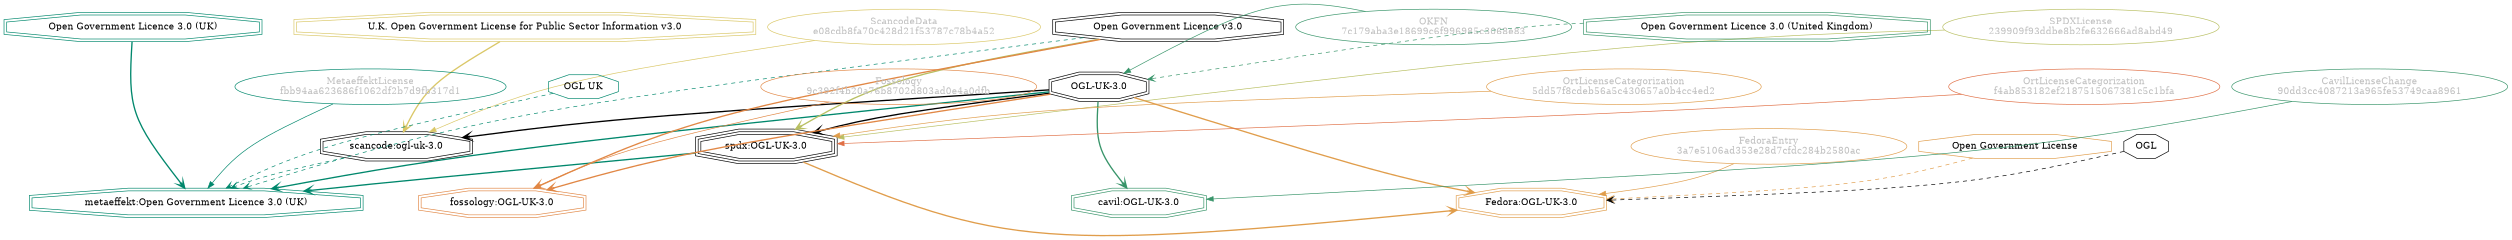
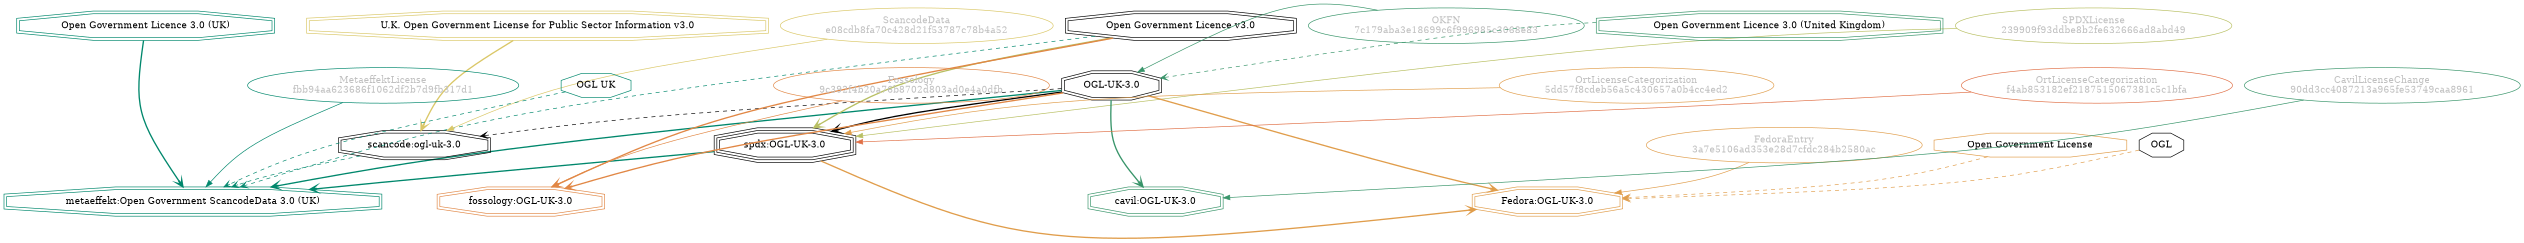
(773, 108) -> (788, 107)
(1870, 189) -> (1886, 188)
(196, 203) -> (193, 202)
